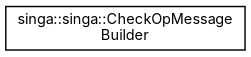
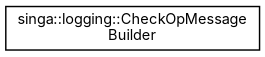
(125, 28) -> (133, 28)
